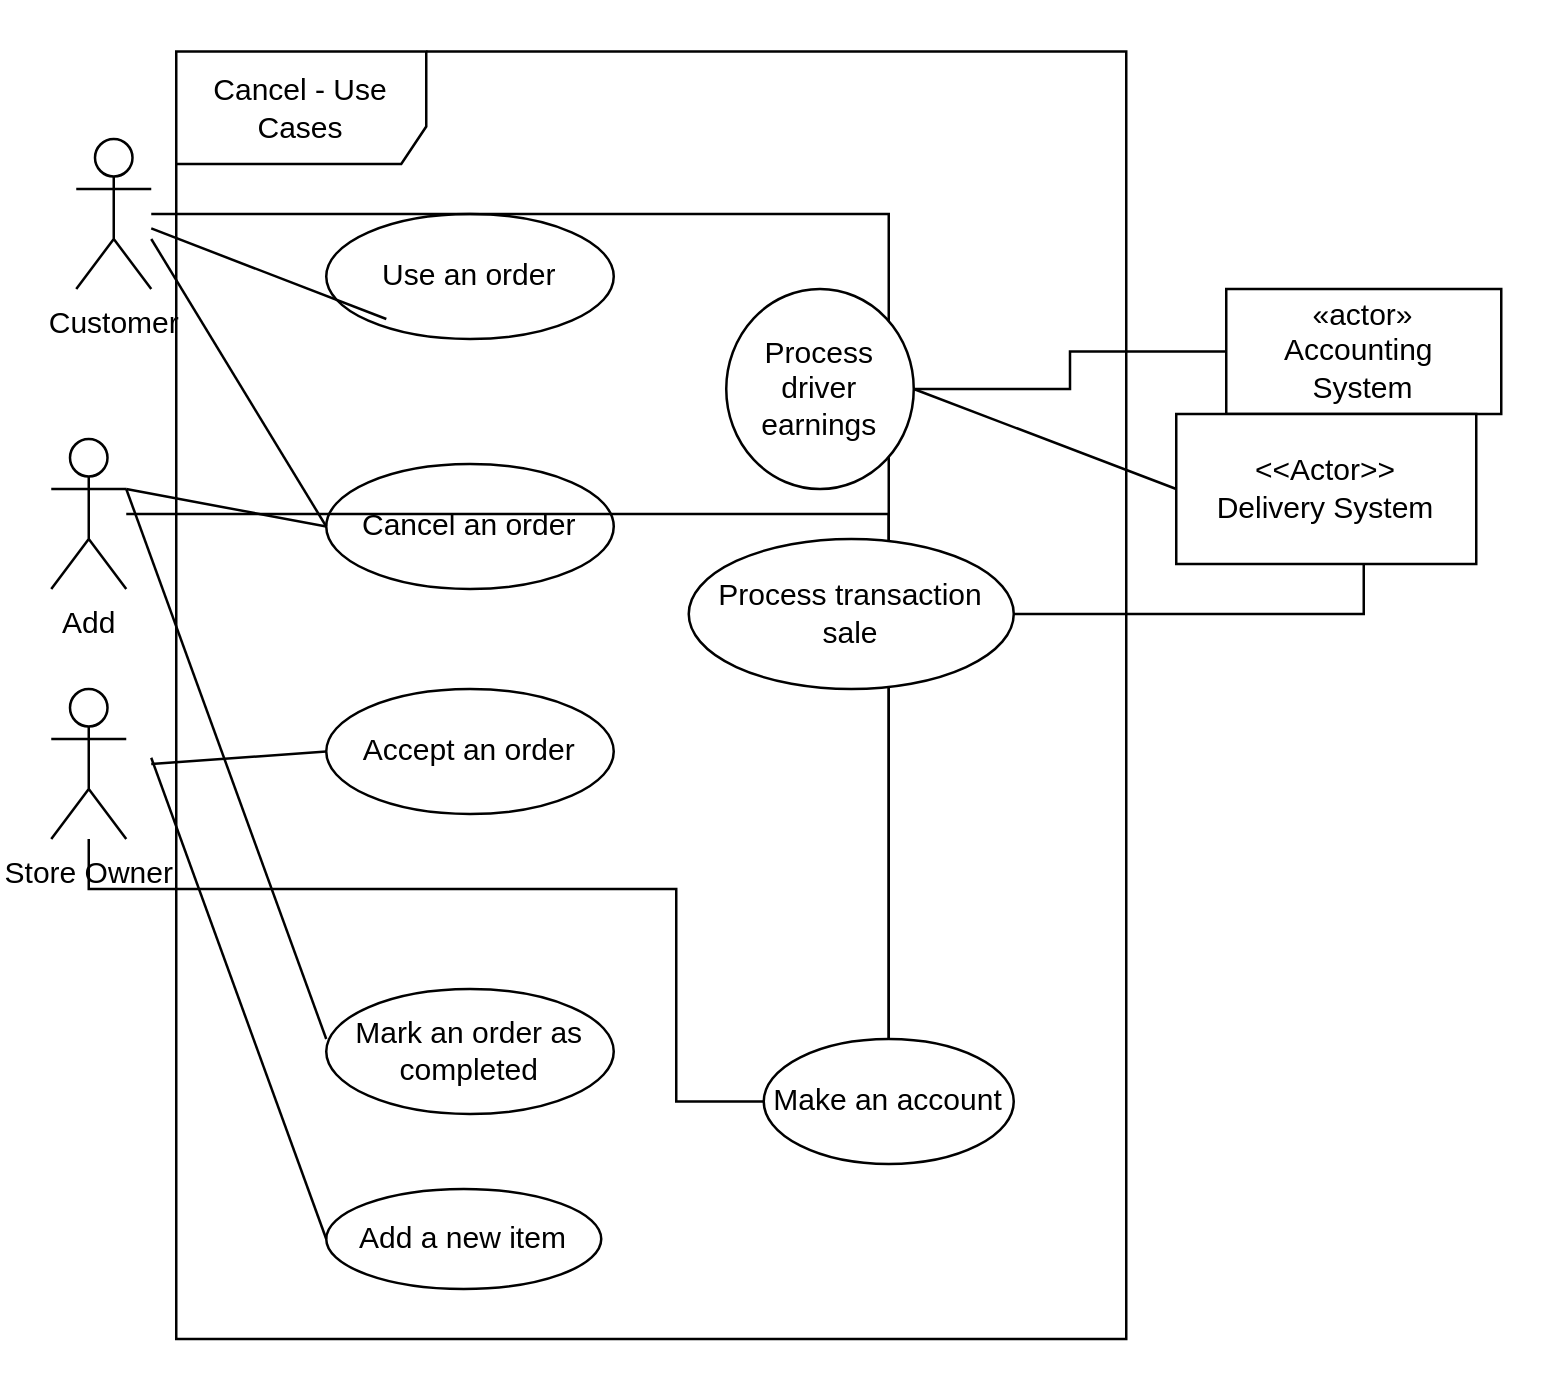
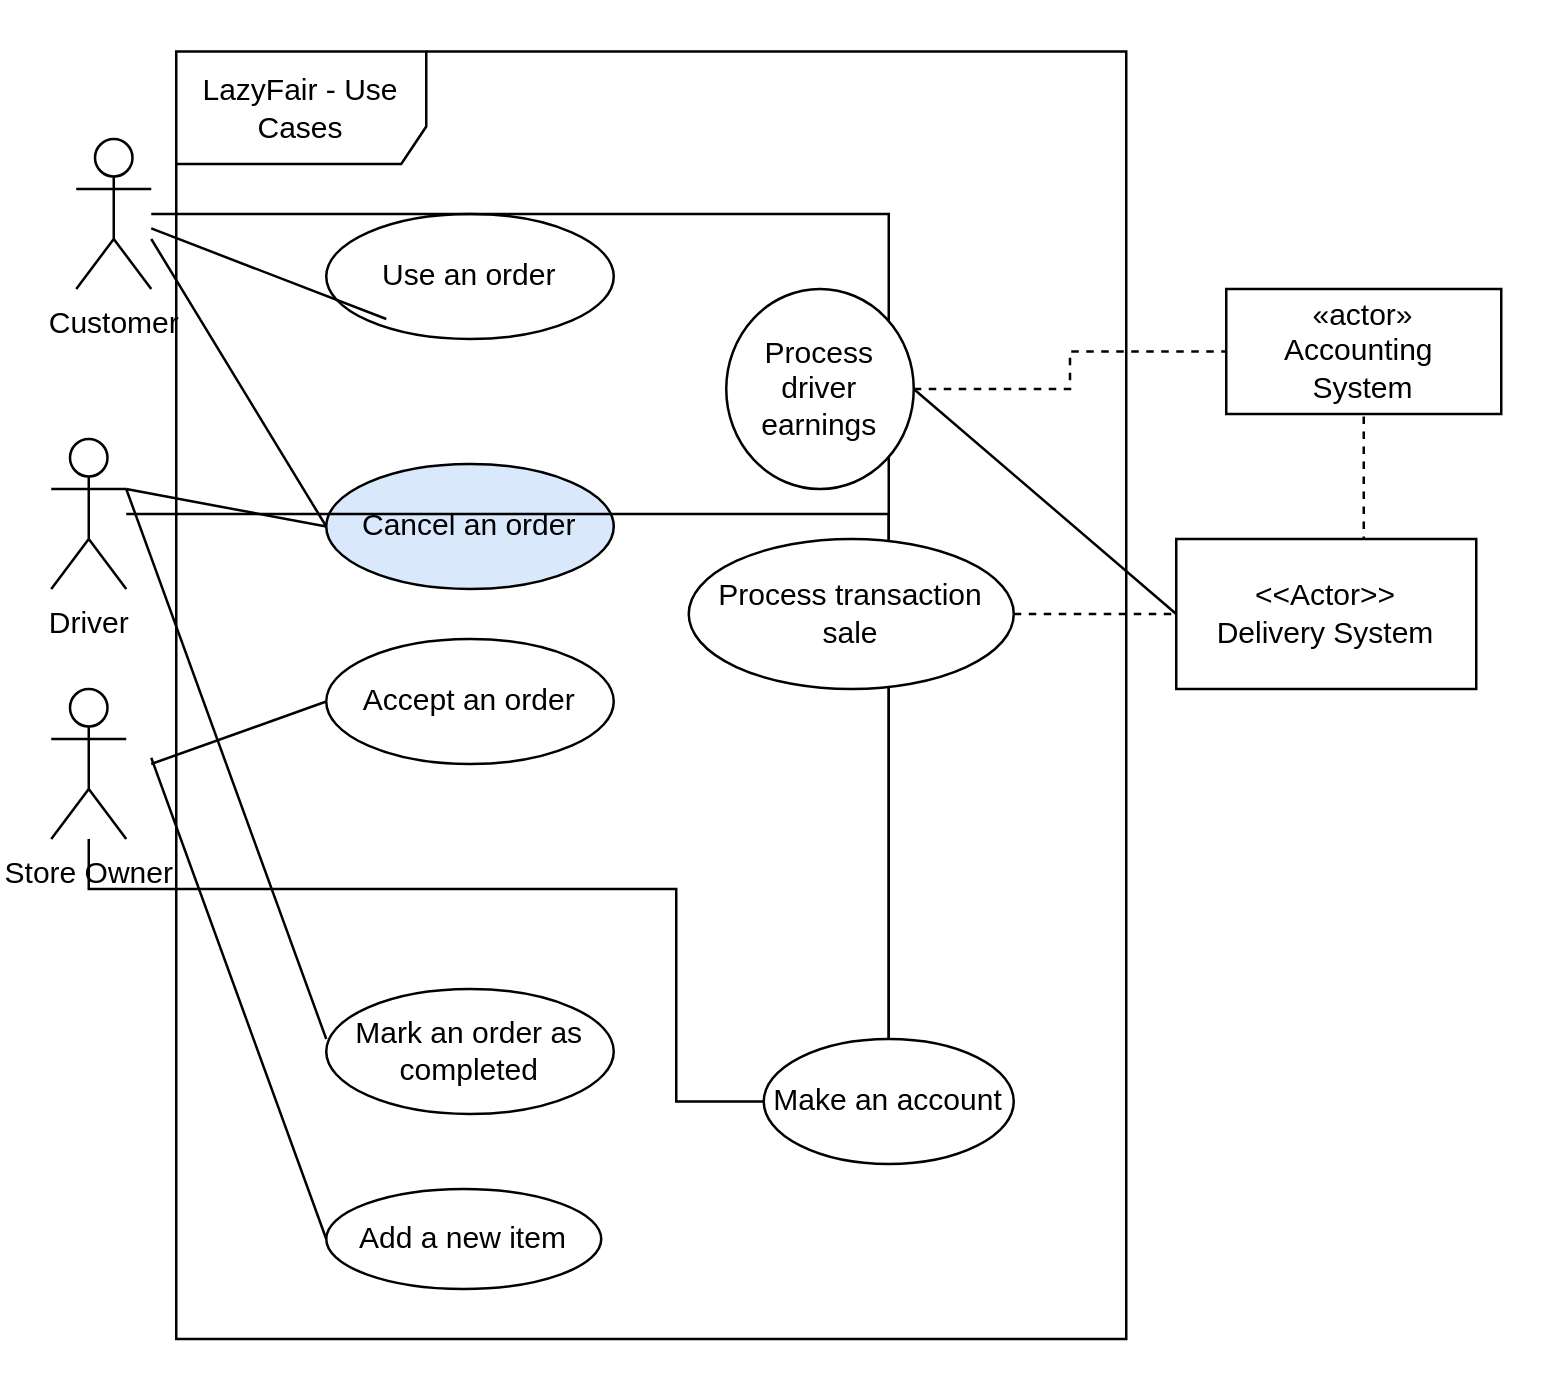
(301, 109) -> (301, 109)
(1042, 389) -> (1042, 389)
(1326, 489) -> (1326, 614)
(470, 526) -> (470, 526)
(1274, 614) -> (1274, 614)
(90, 624) -> (90, 624)
(470, 751) -> (470, 701)
